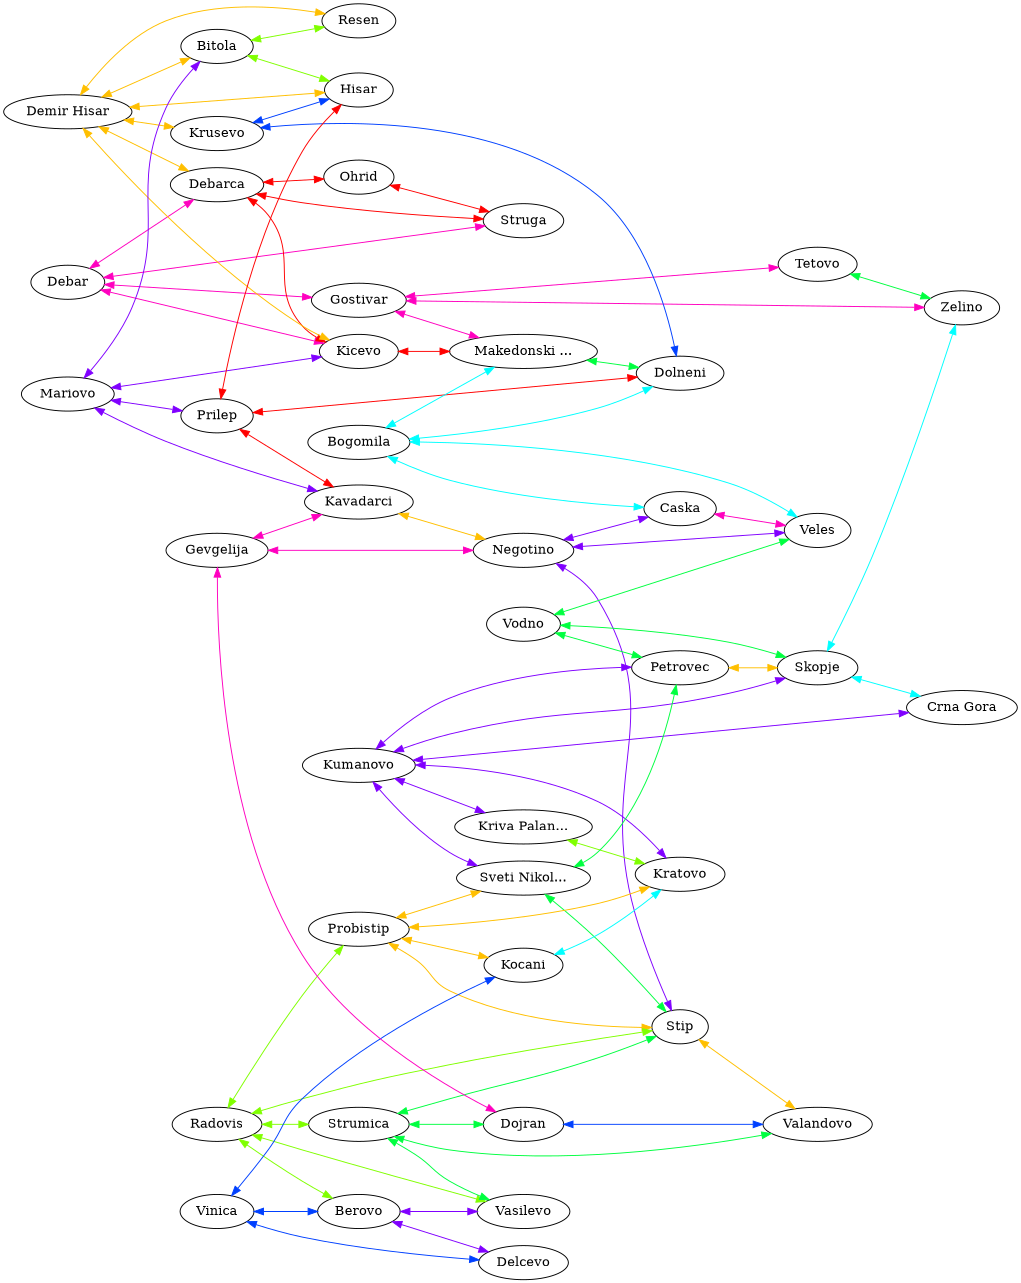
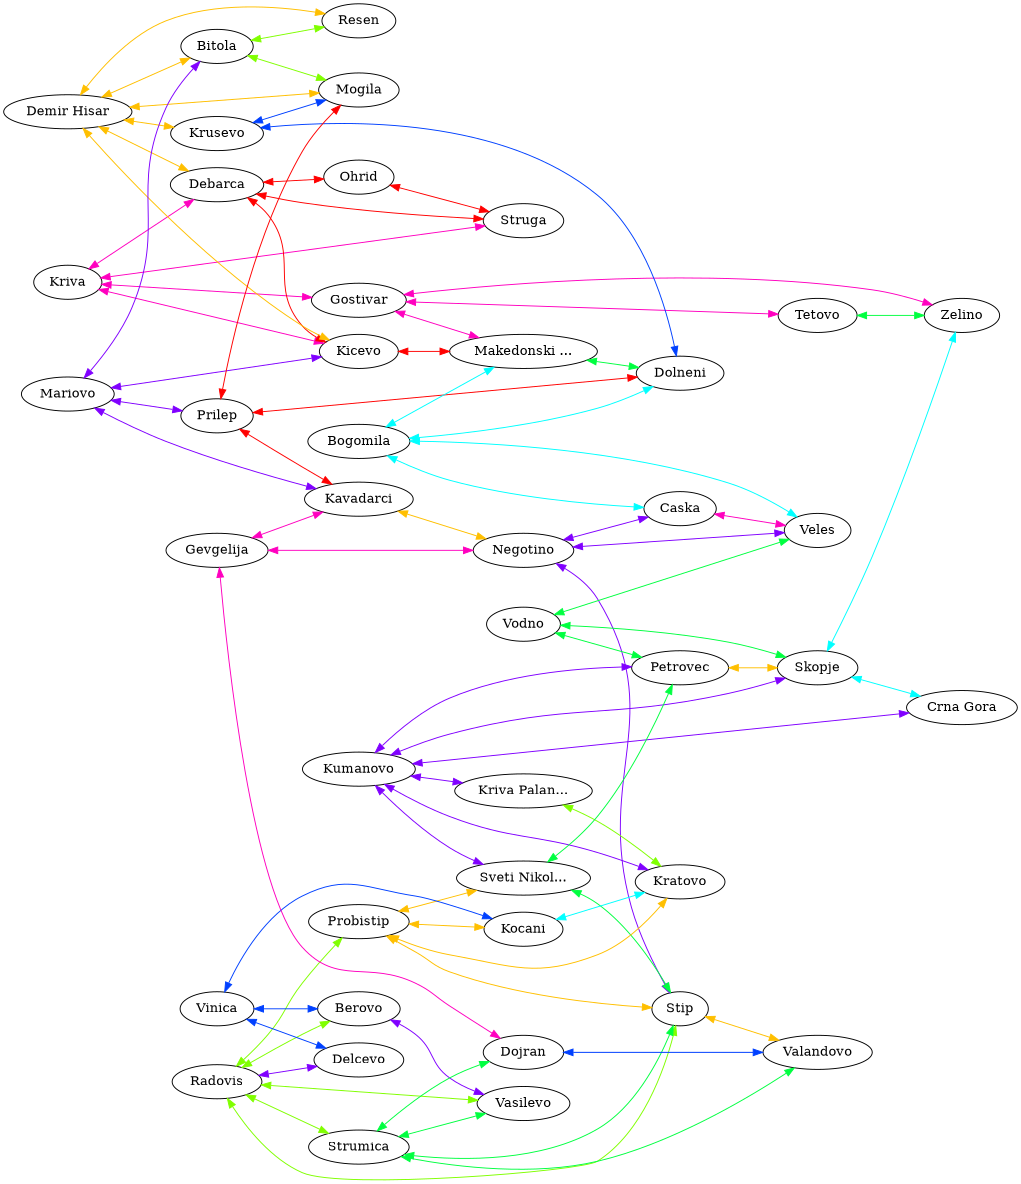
(359, 90) -> (359, 90)
(68, 282) -> (68, 282)
(440, 1237) -> (288, 1071)
